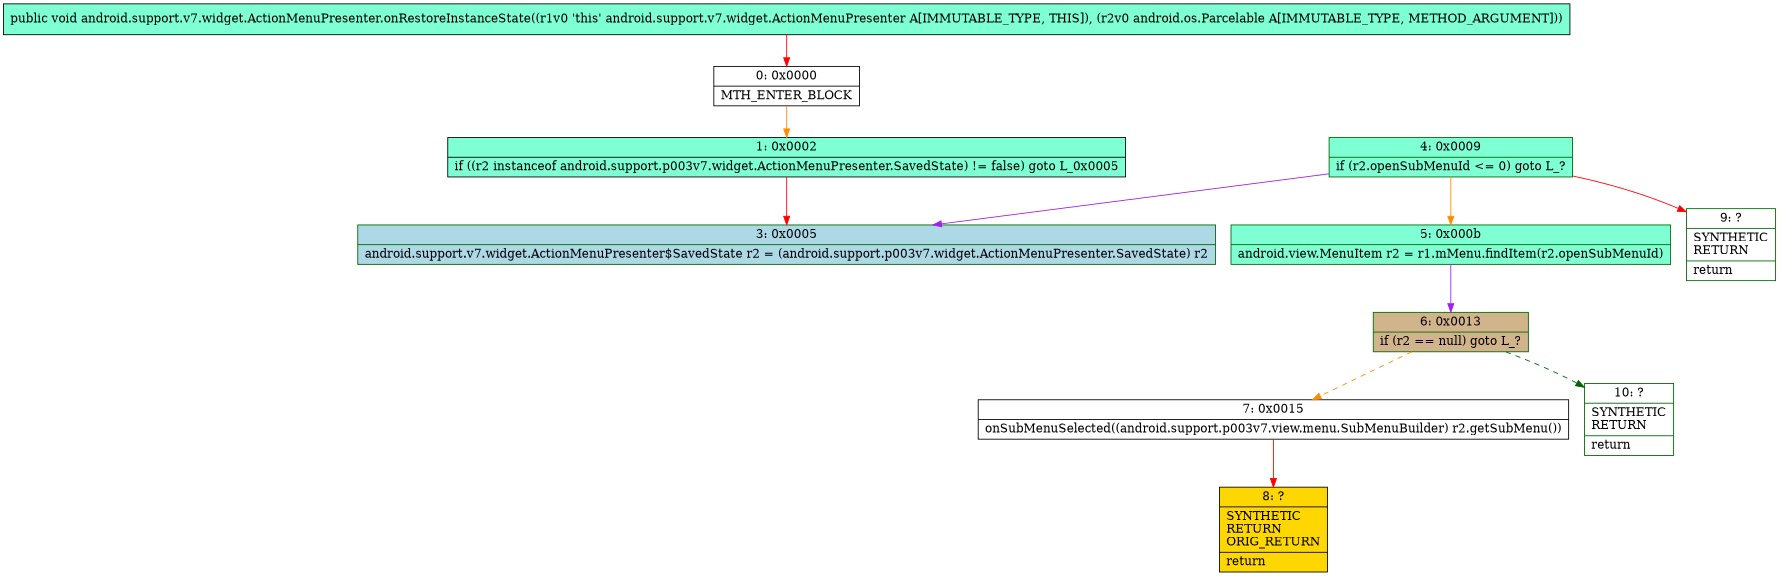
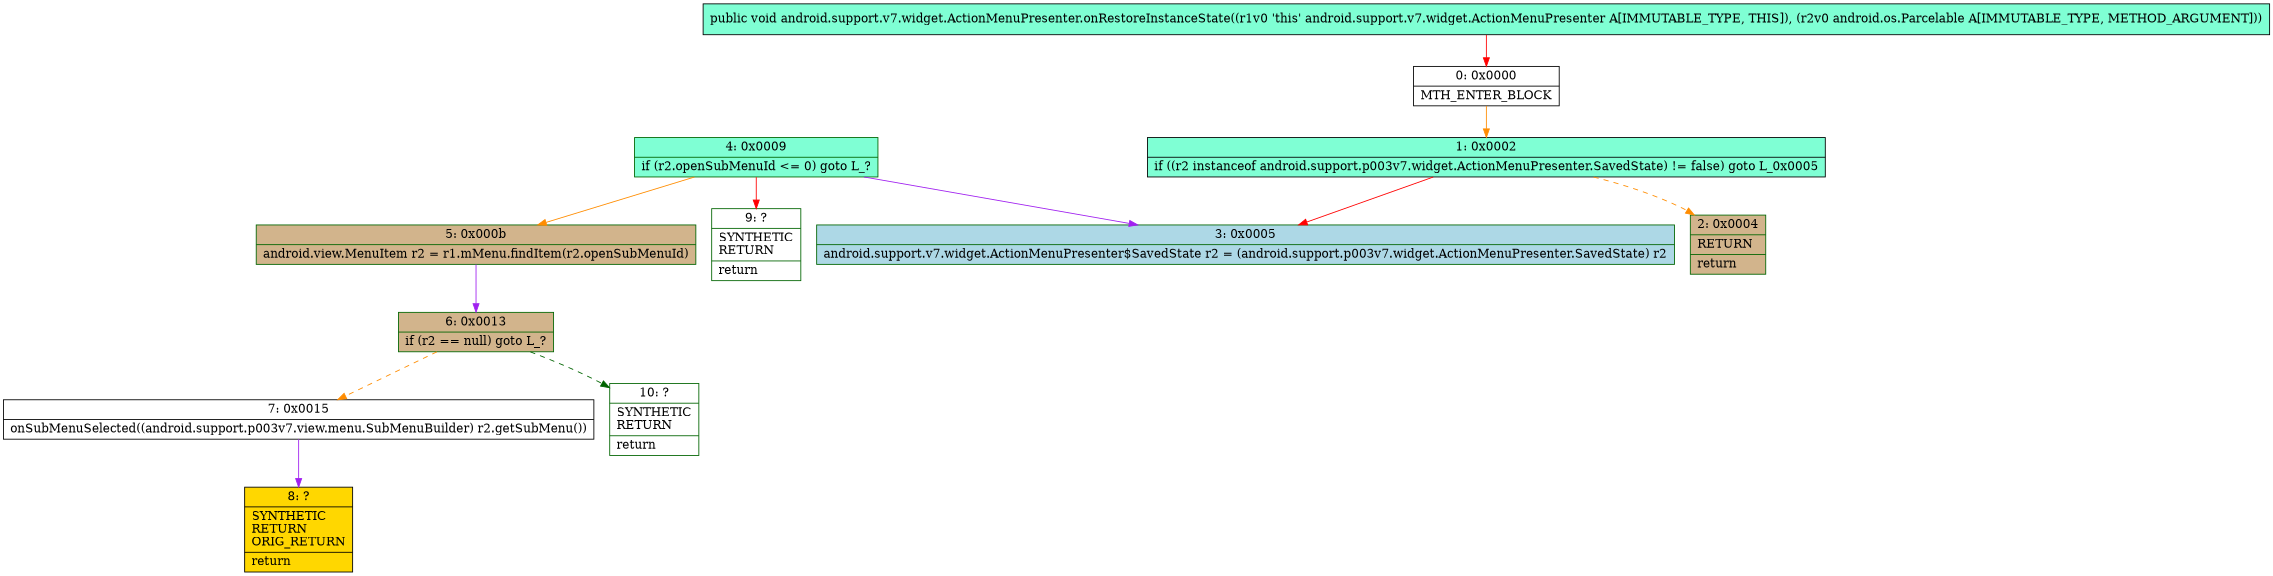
(1451, 245) -> (476, 245)
none -> (1728, 245)
(1273, 459) -> (299, 459)
